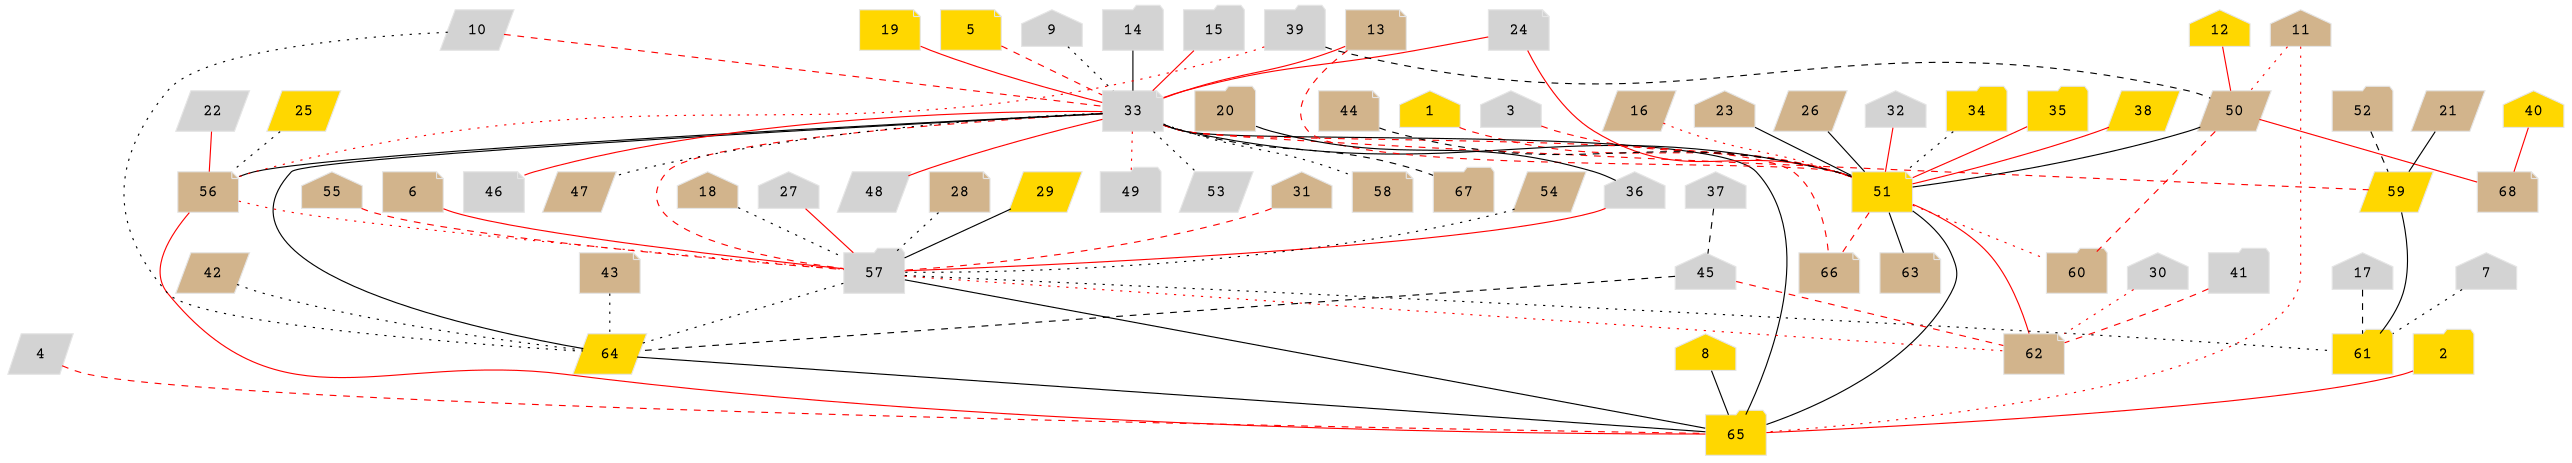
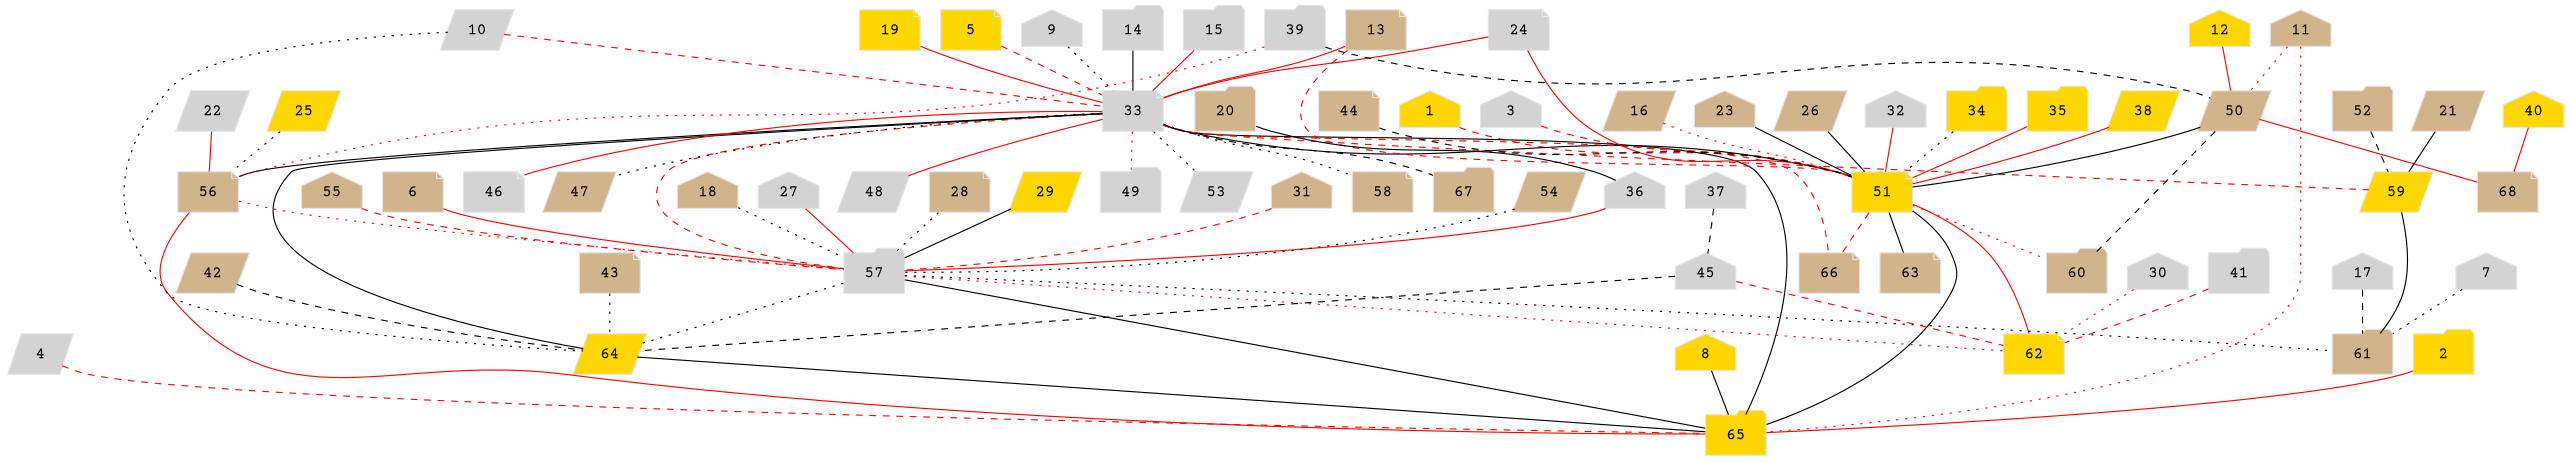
(2156, 192) -> (2156, 192)
(408, 325) -> (408, 325)
(2034, 354) -> (2034, 354)
(2362, 354) -> (2362, 354)
